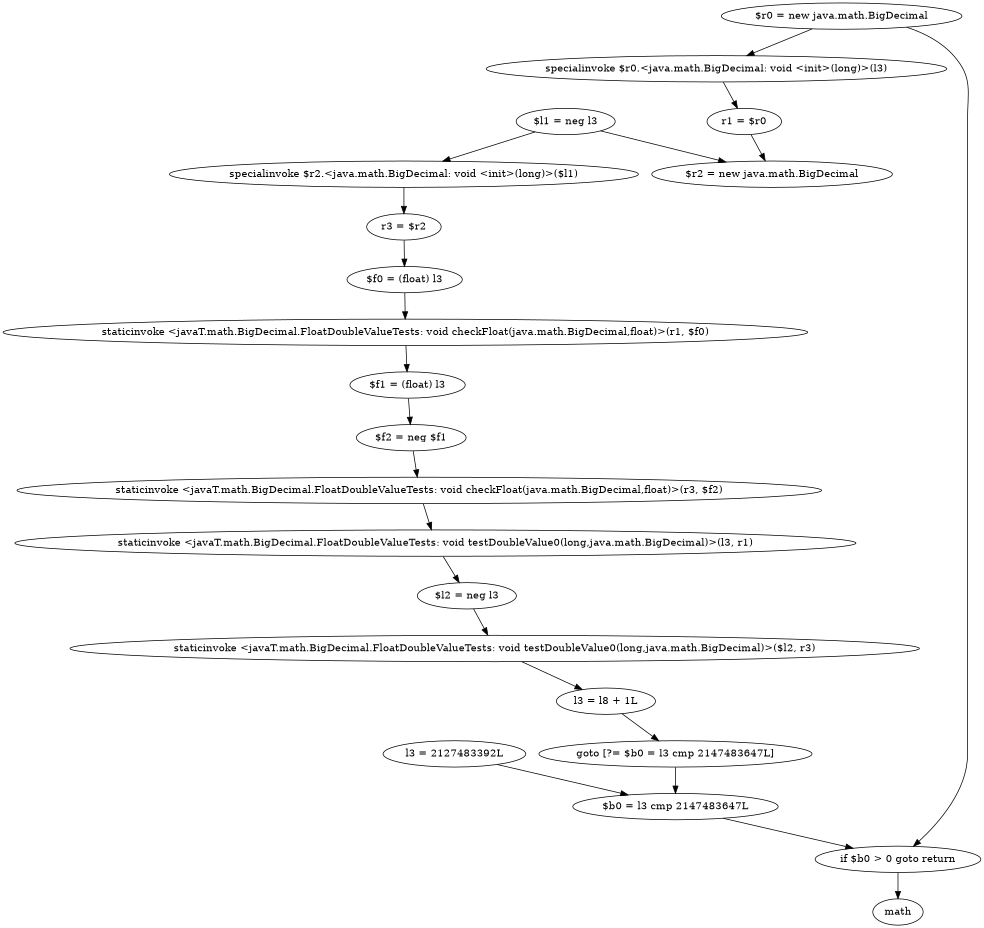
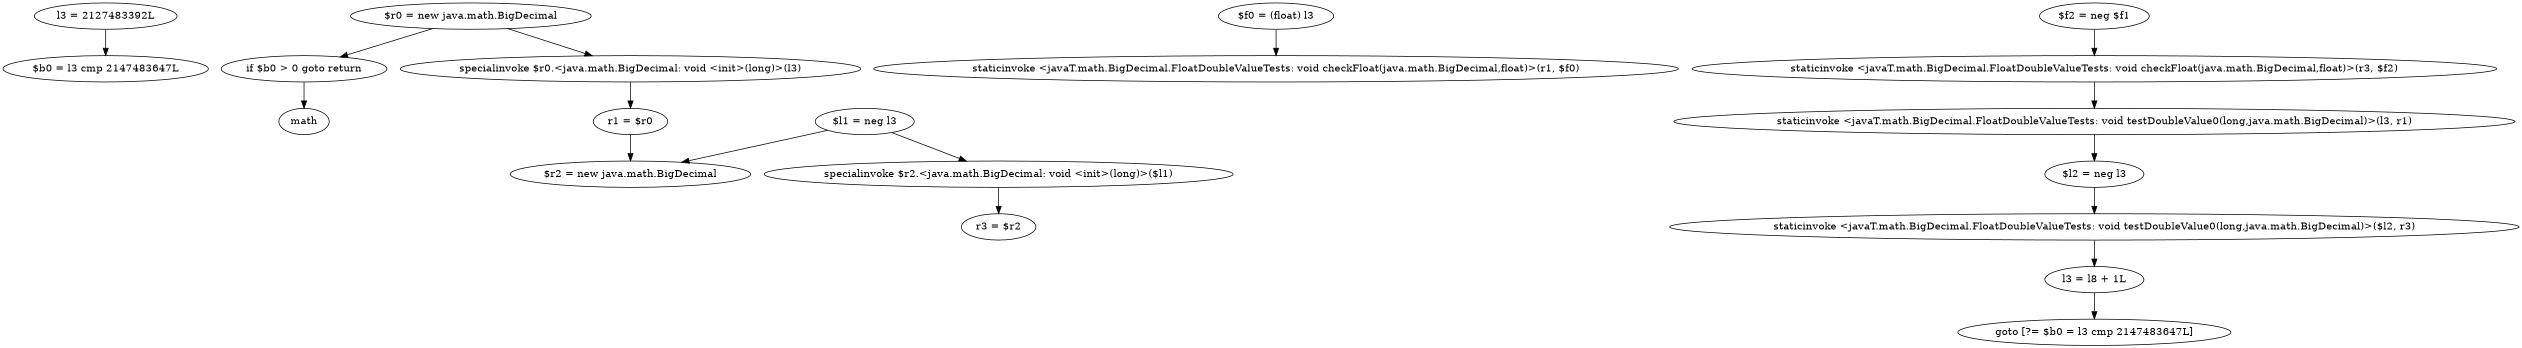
(404, 250) -> none
(408, 385) -> none
(675, 777) -> none
(784, 832) -> none
